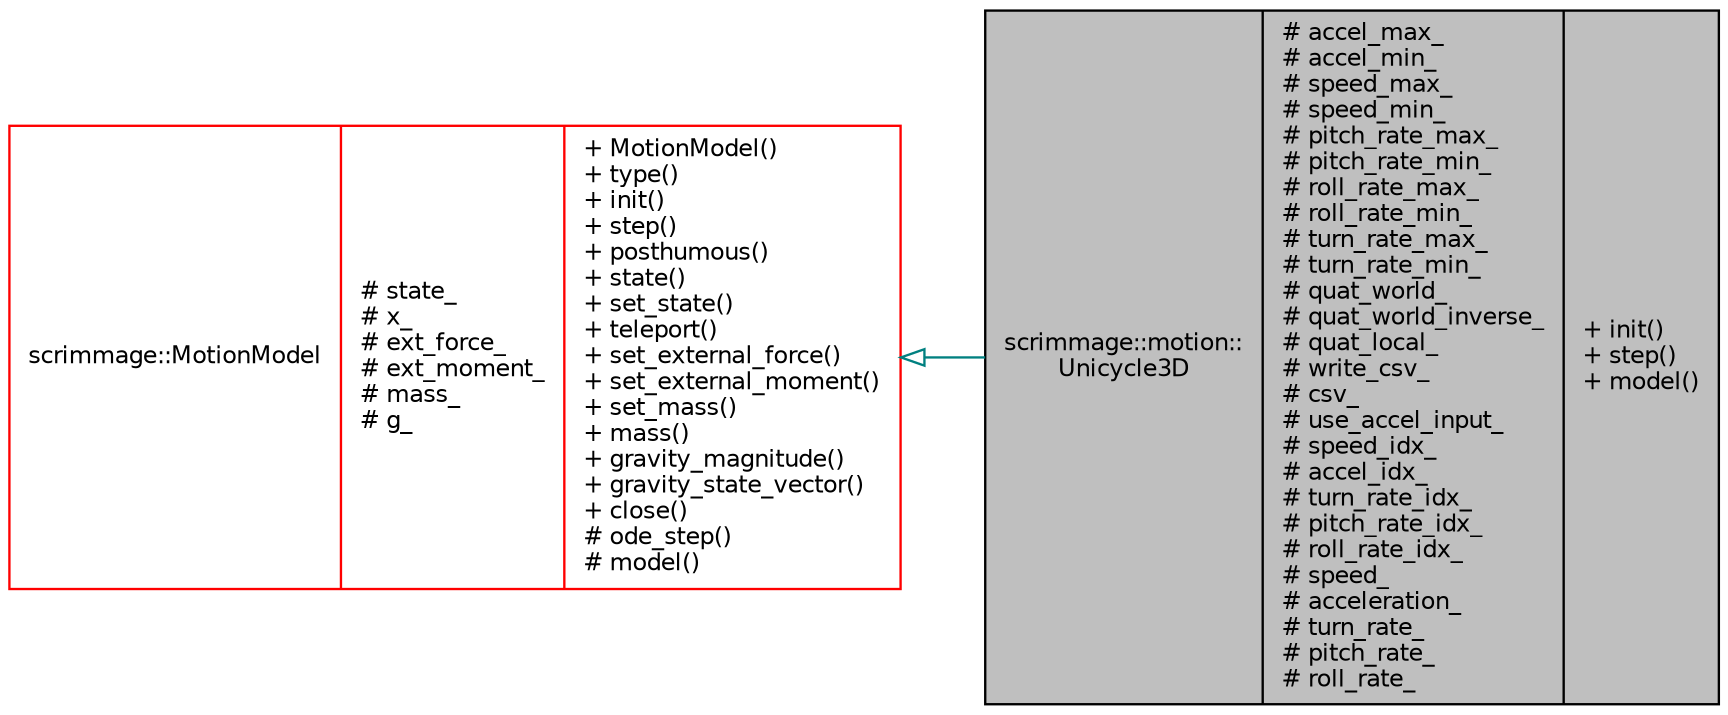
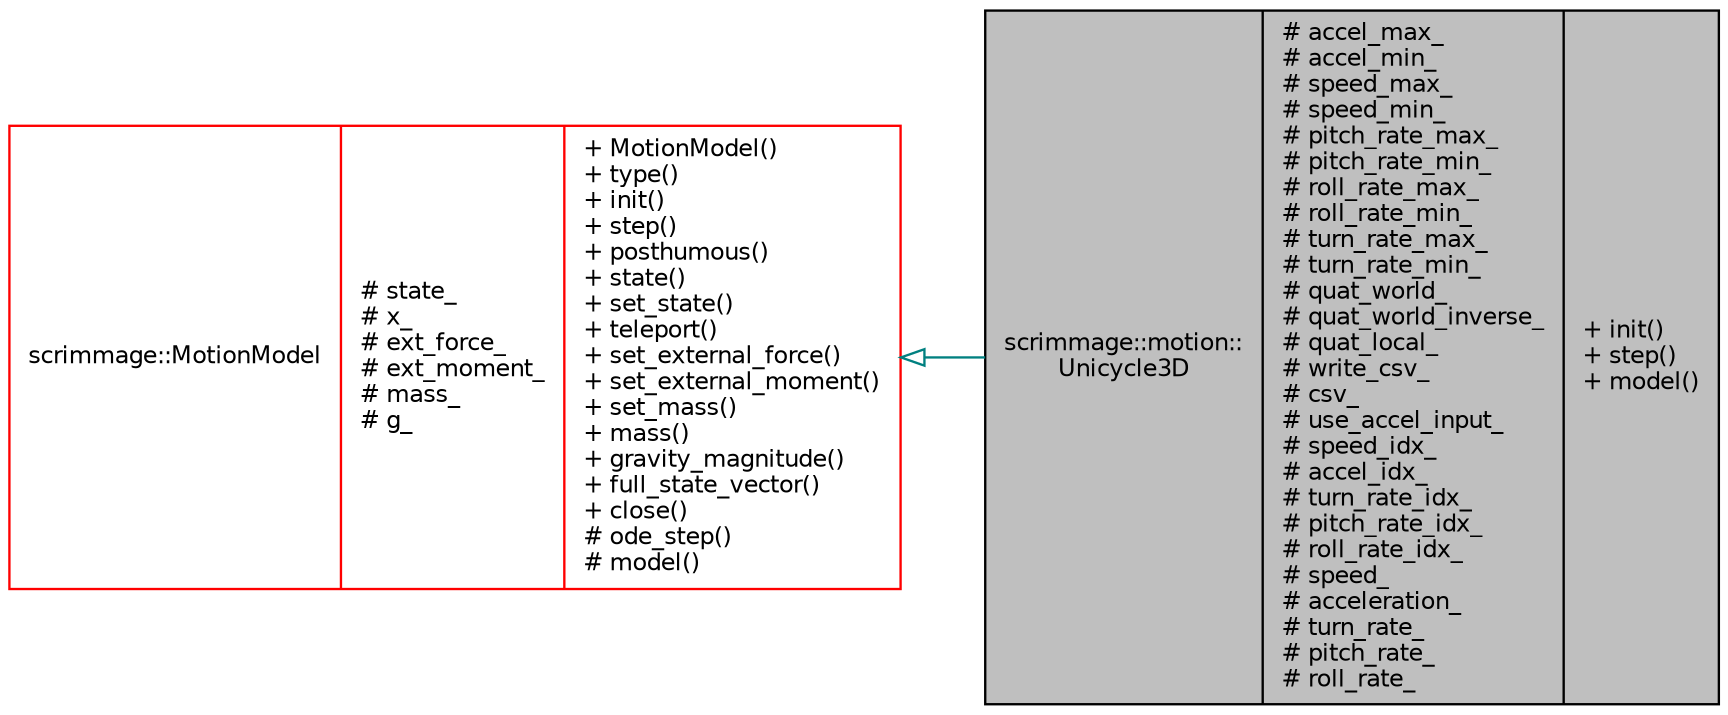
(724, 486) -> (702, 486)
